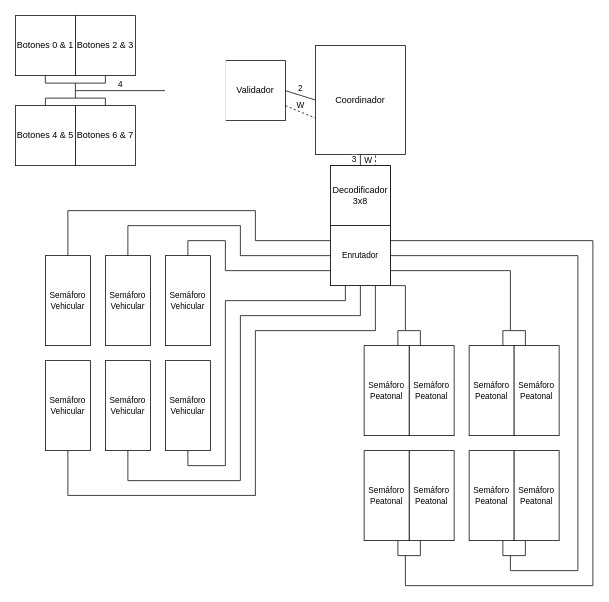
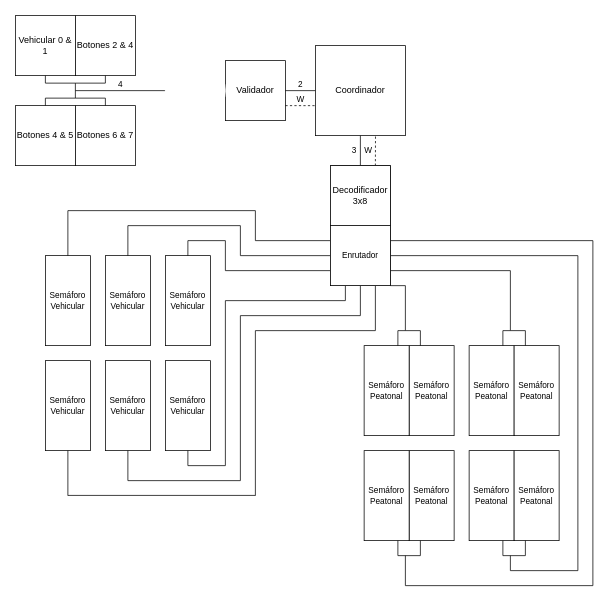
(45, 45) -> (45, 45)
(105, 45) -> (105, 45)
(195, 90) -> (195, 90)
(360, 100) -> (360, 90)
